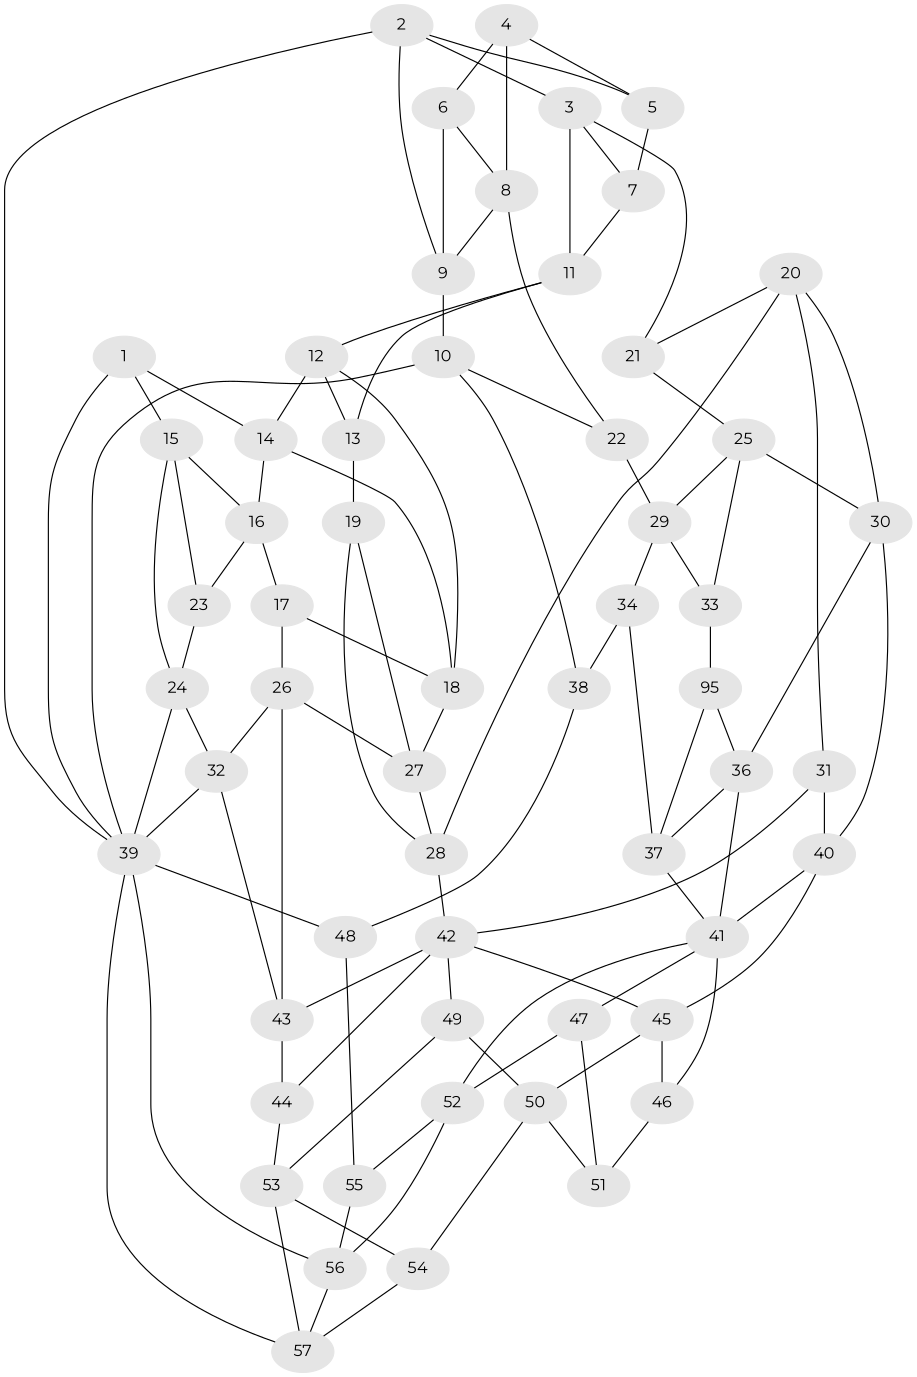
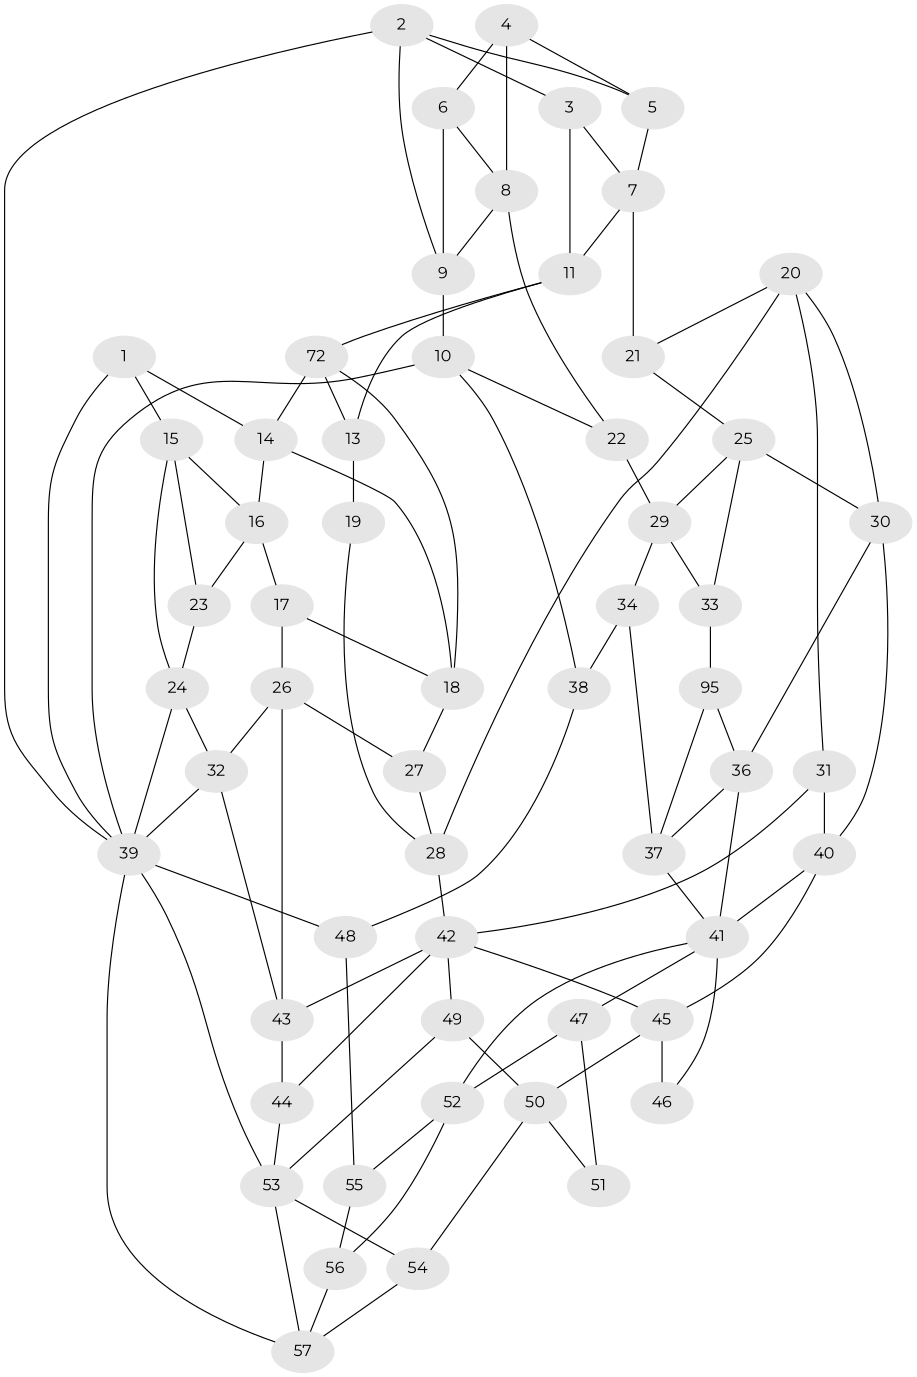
(686, 210) -> (633, 274)
(317, 357) -> (317, 357)
(384, 647) -> none
(151, 1105) -> (205, 1018)
(630, 1144) -> none
